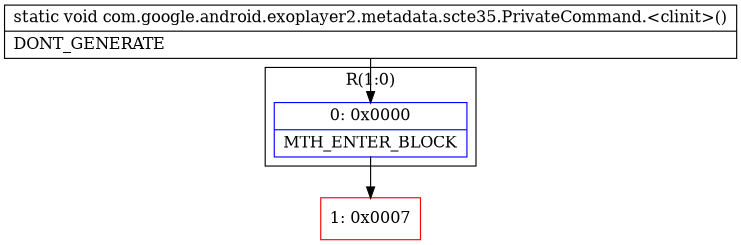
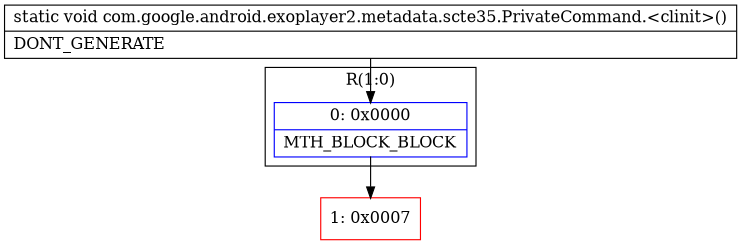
(371, 143) -> (370, 143)
